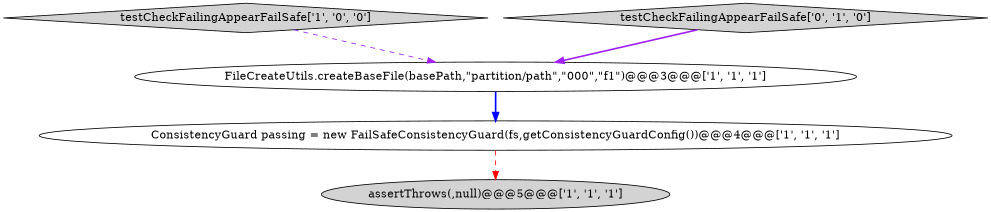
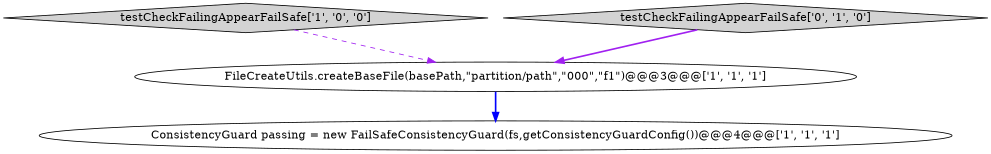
(496, 194) -> none
